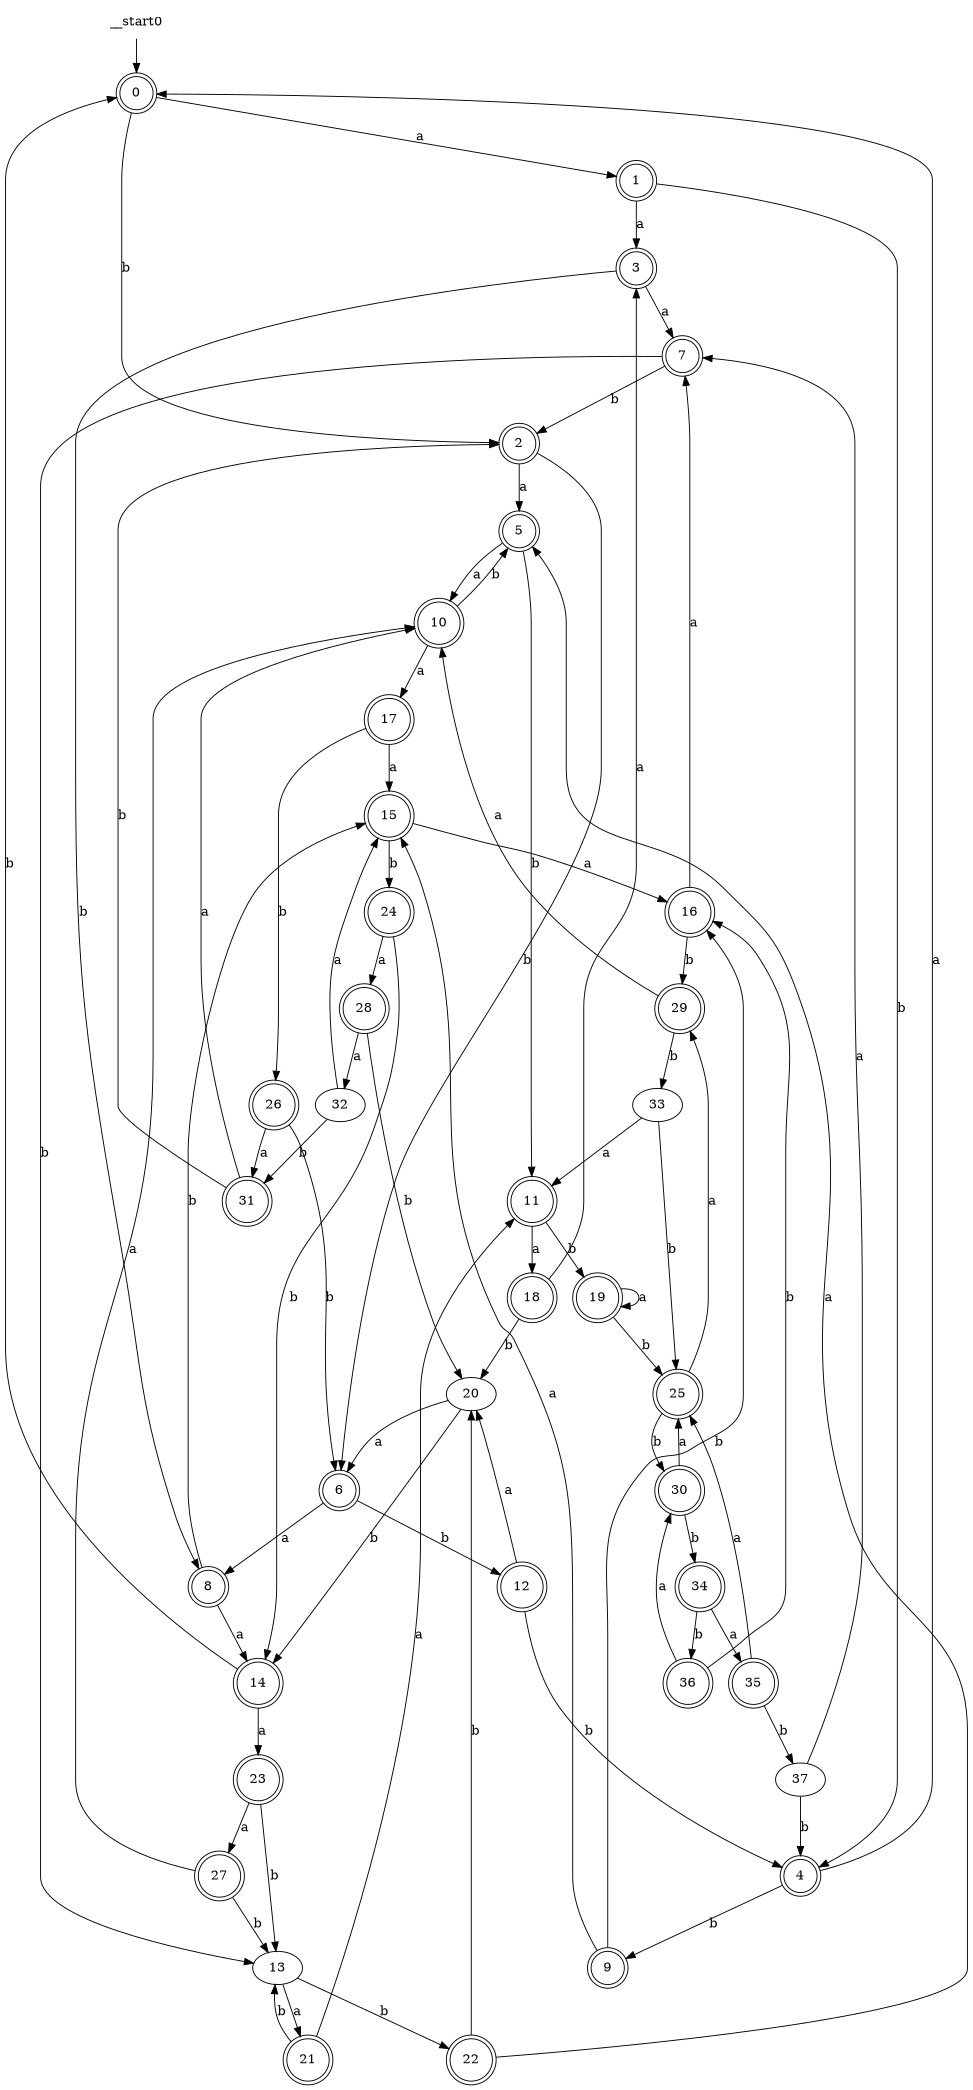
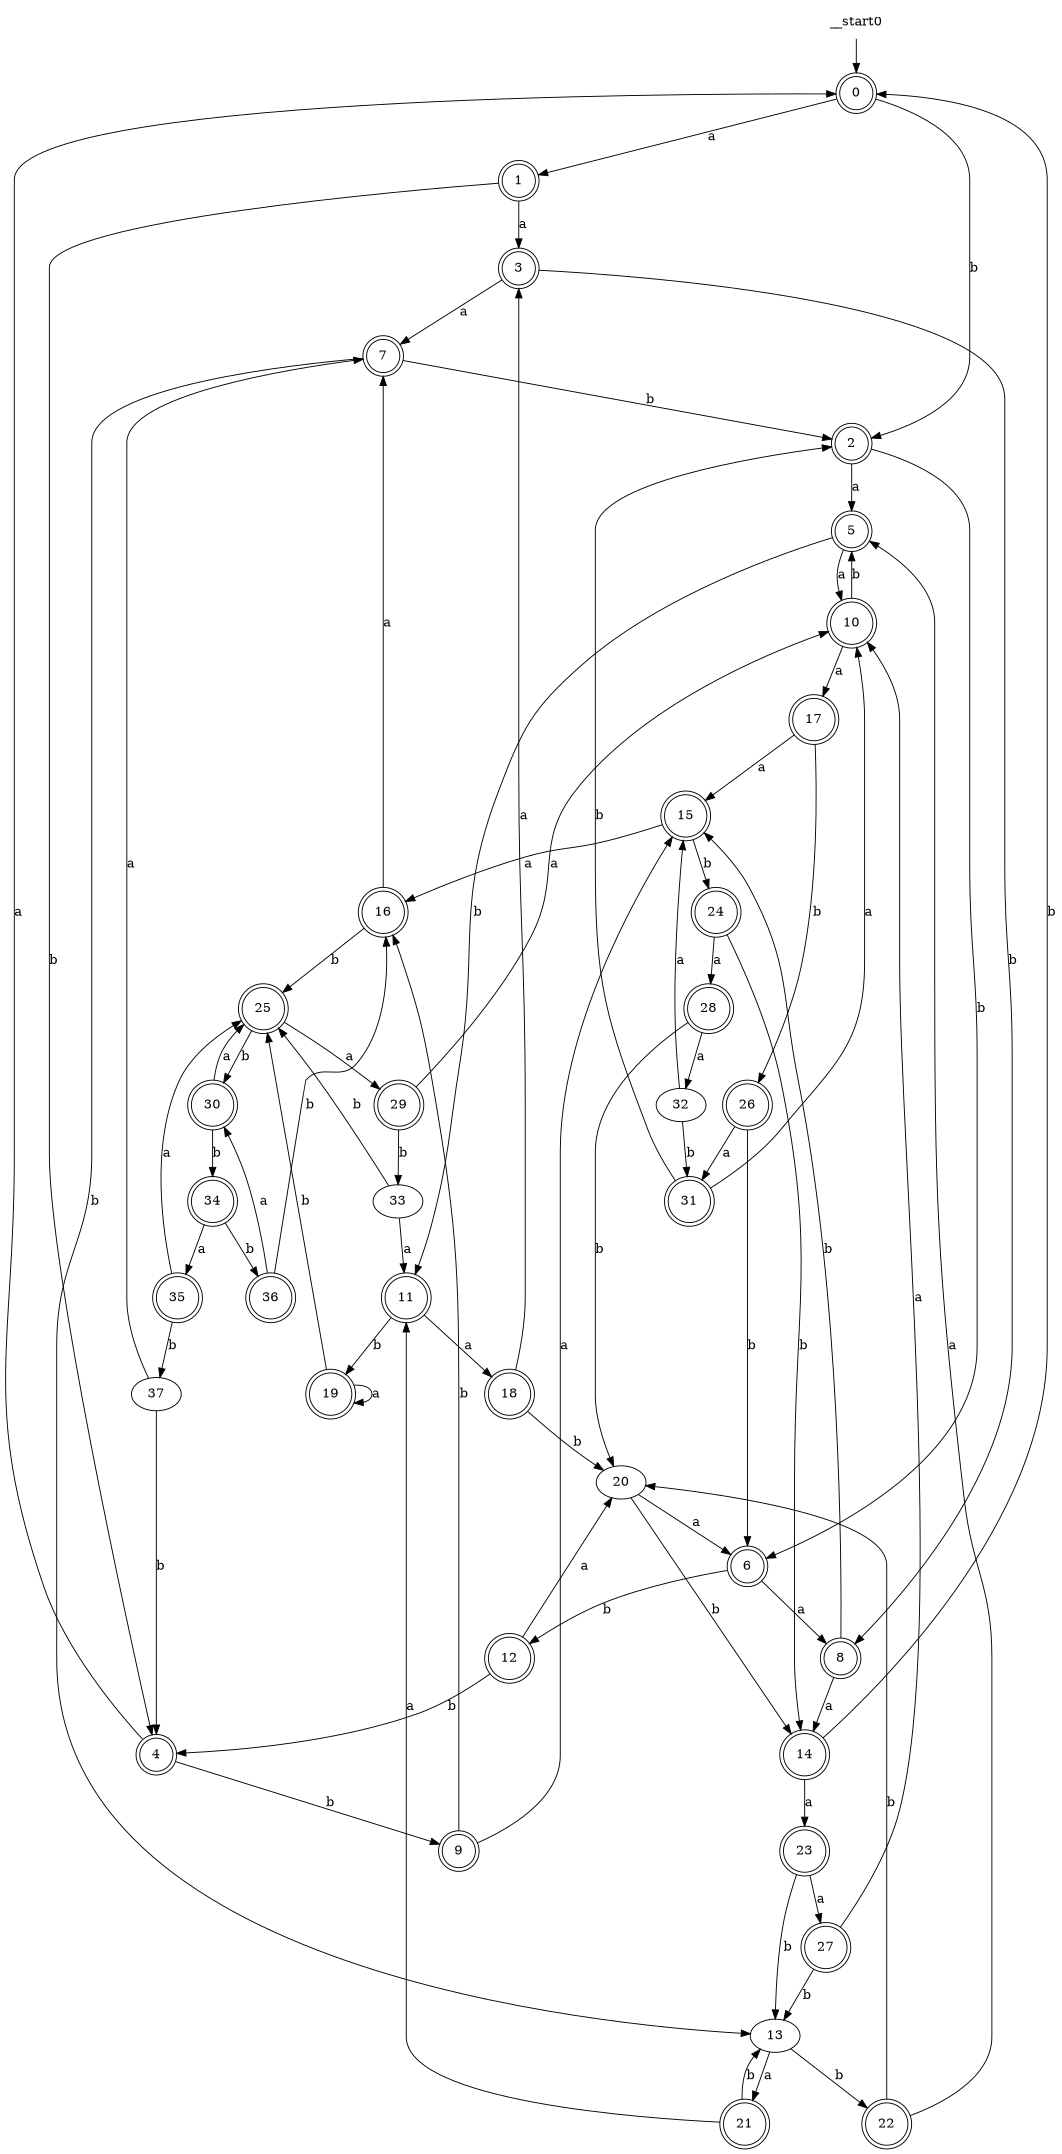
(685, 956) -> (327, 957)
